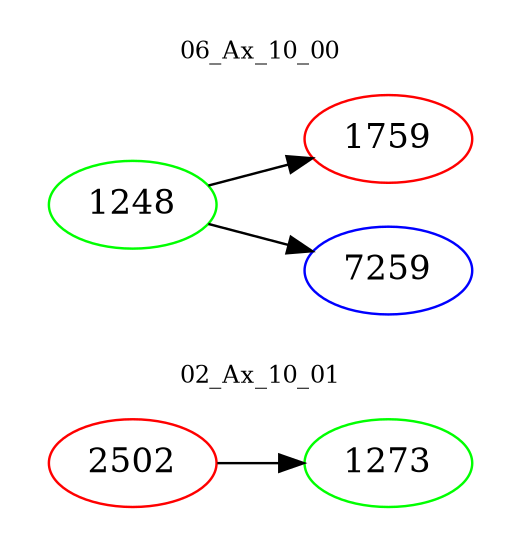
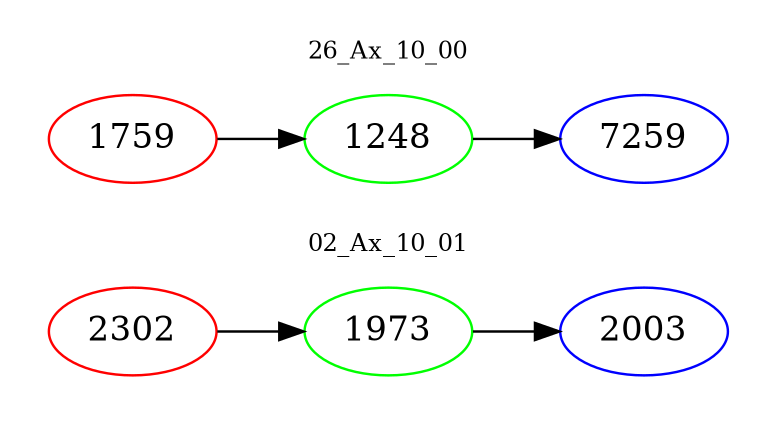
(261, 52) -> (388, 52)
(248, 175) -> (248, 139)
none -> (644, 332)
(133, 463) -> (133, 332)
(388, 463) -> (388, 332)
